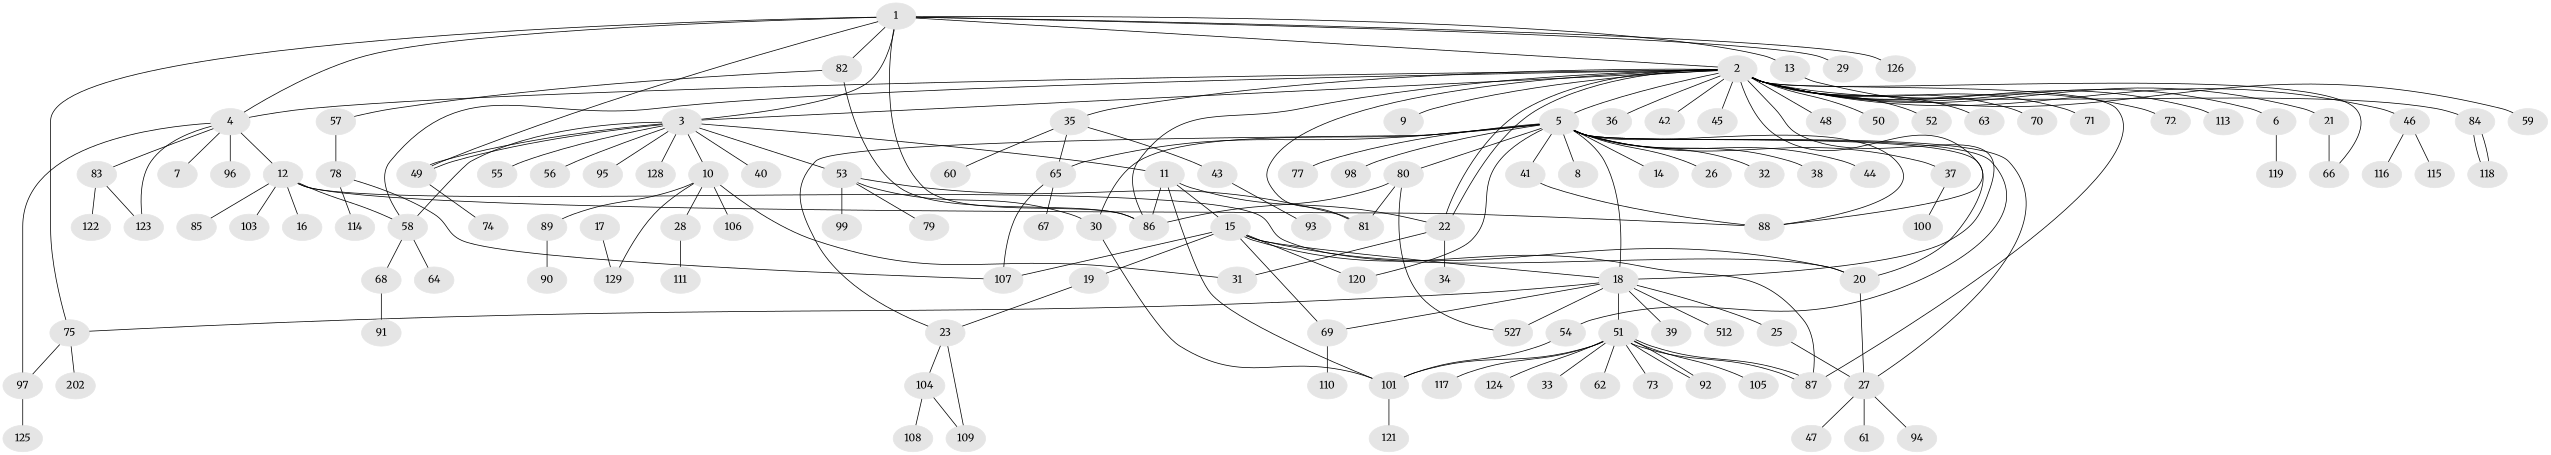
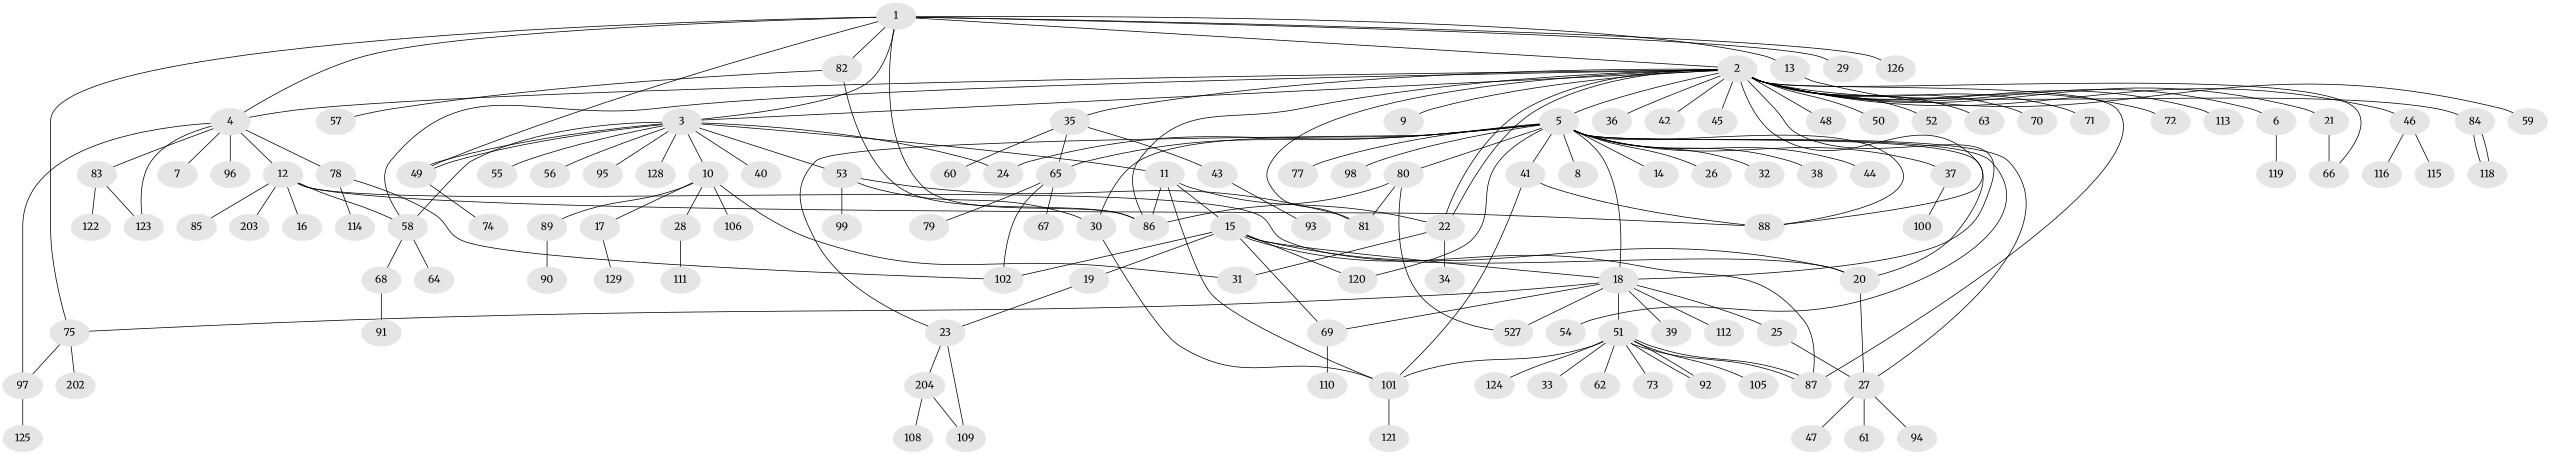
(336, 148) -> (283, 148)
none -> (1003, 175)
(885, 201) -> (994, 202)
(650, 219) -> (654, 201)
(249, 227) -> (249, 227)
(1003, 280) -> (1003, 280)
(1724, 333) -> (1724, 333)
(1511, 354) -> (1476, 285)
(925, 386) -> (925, 386)
(1442, 386) -> none
